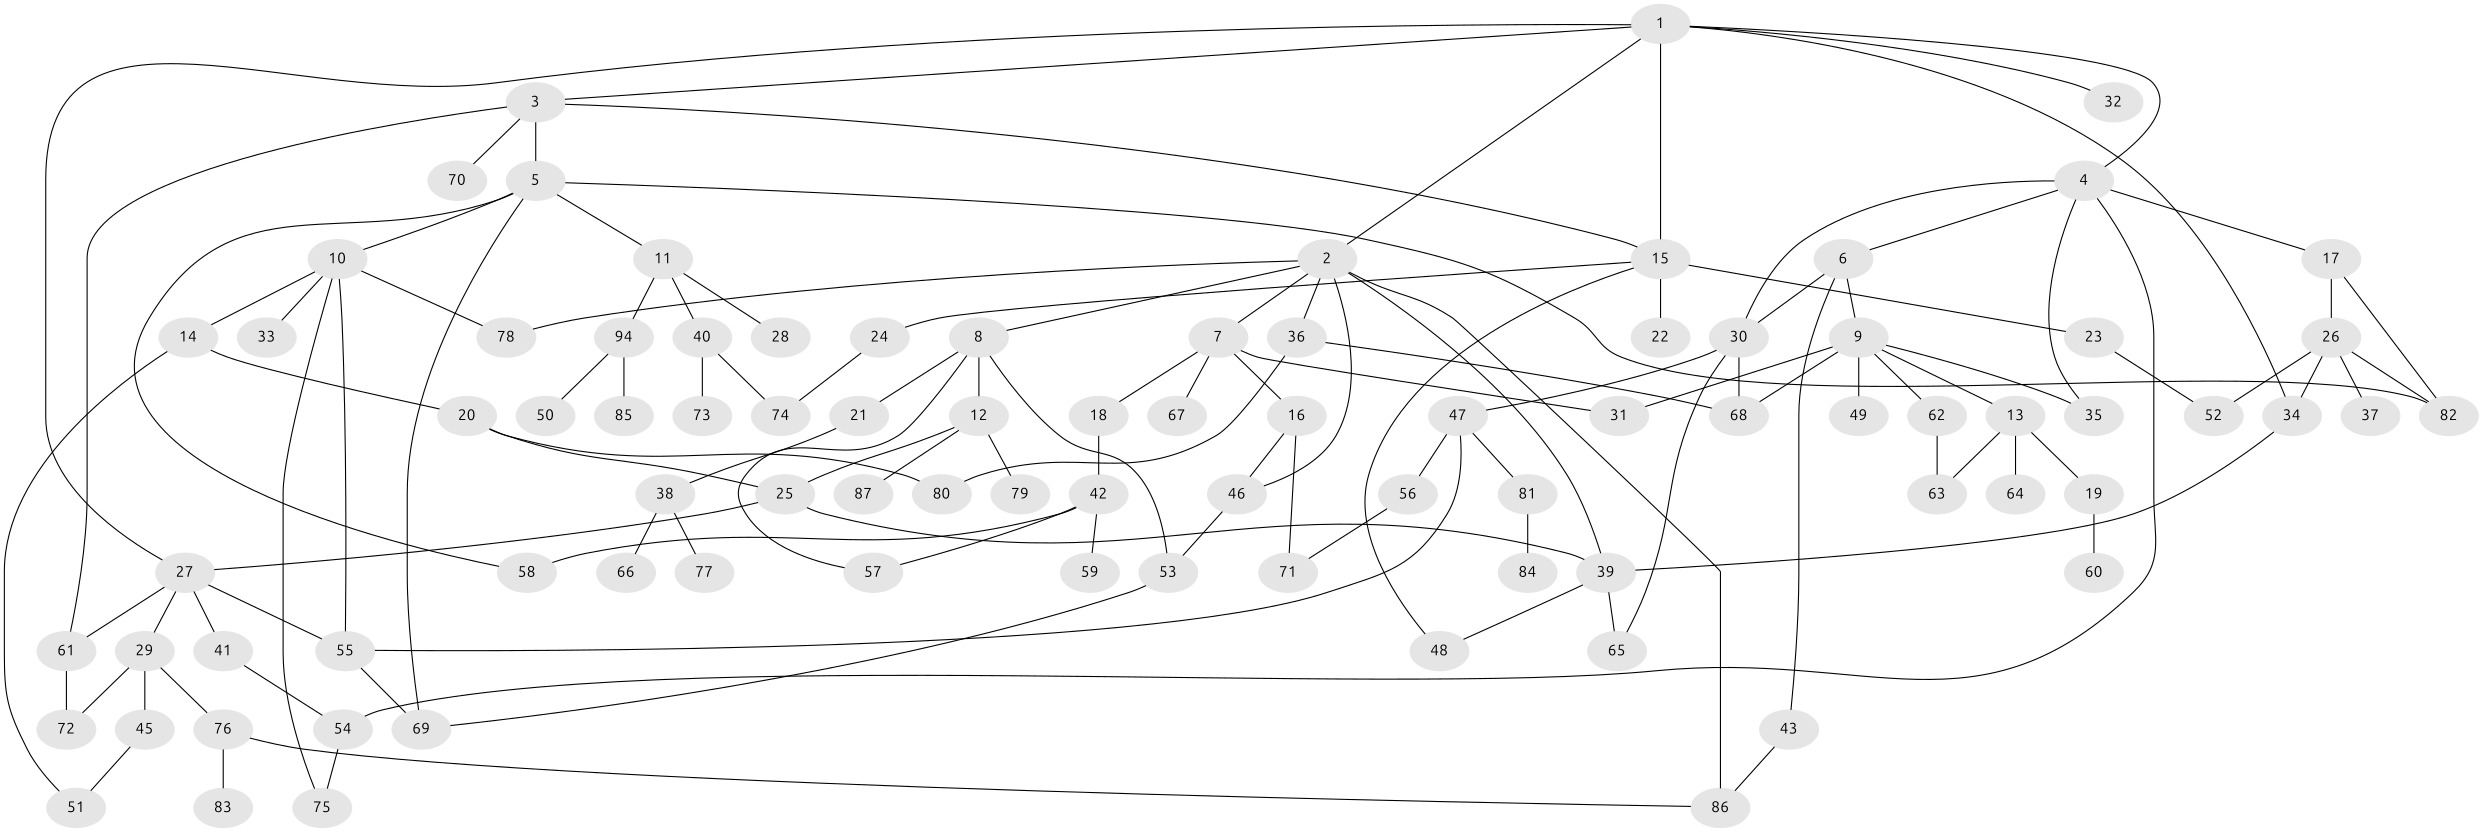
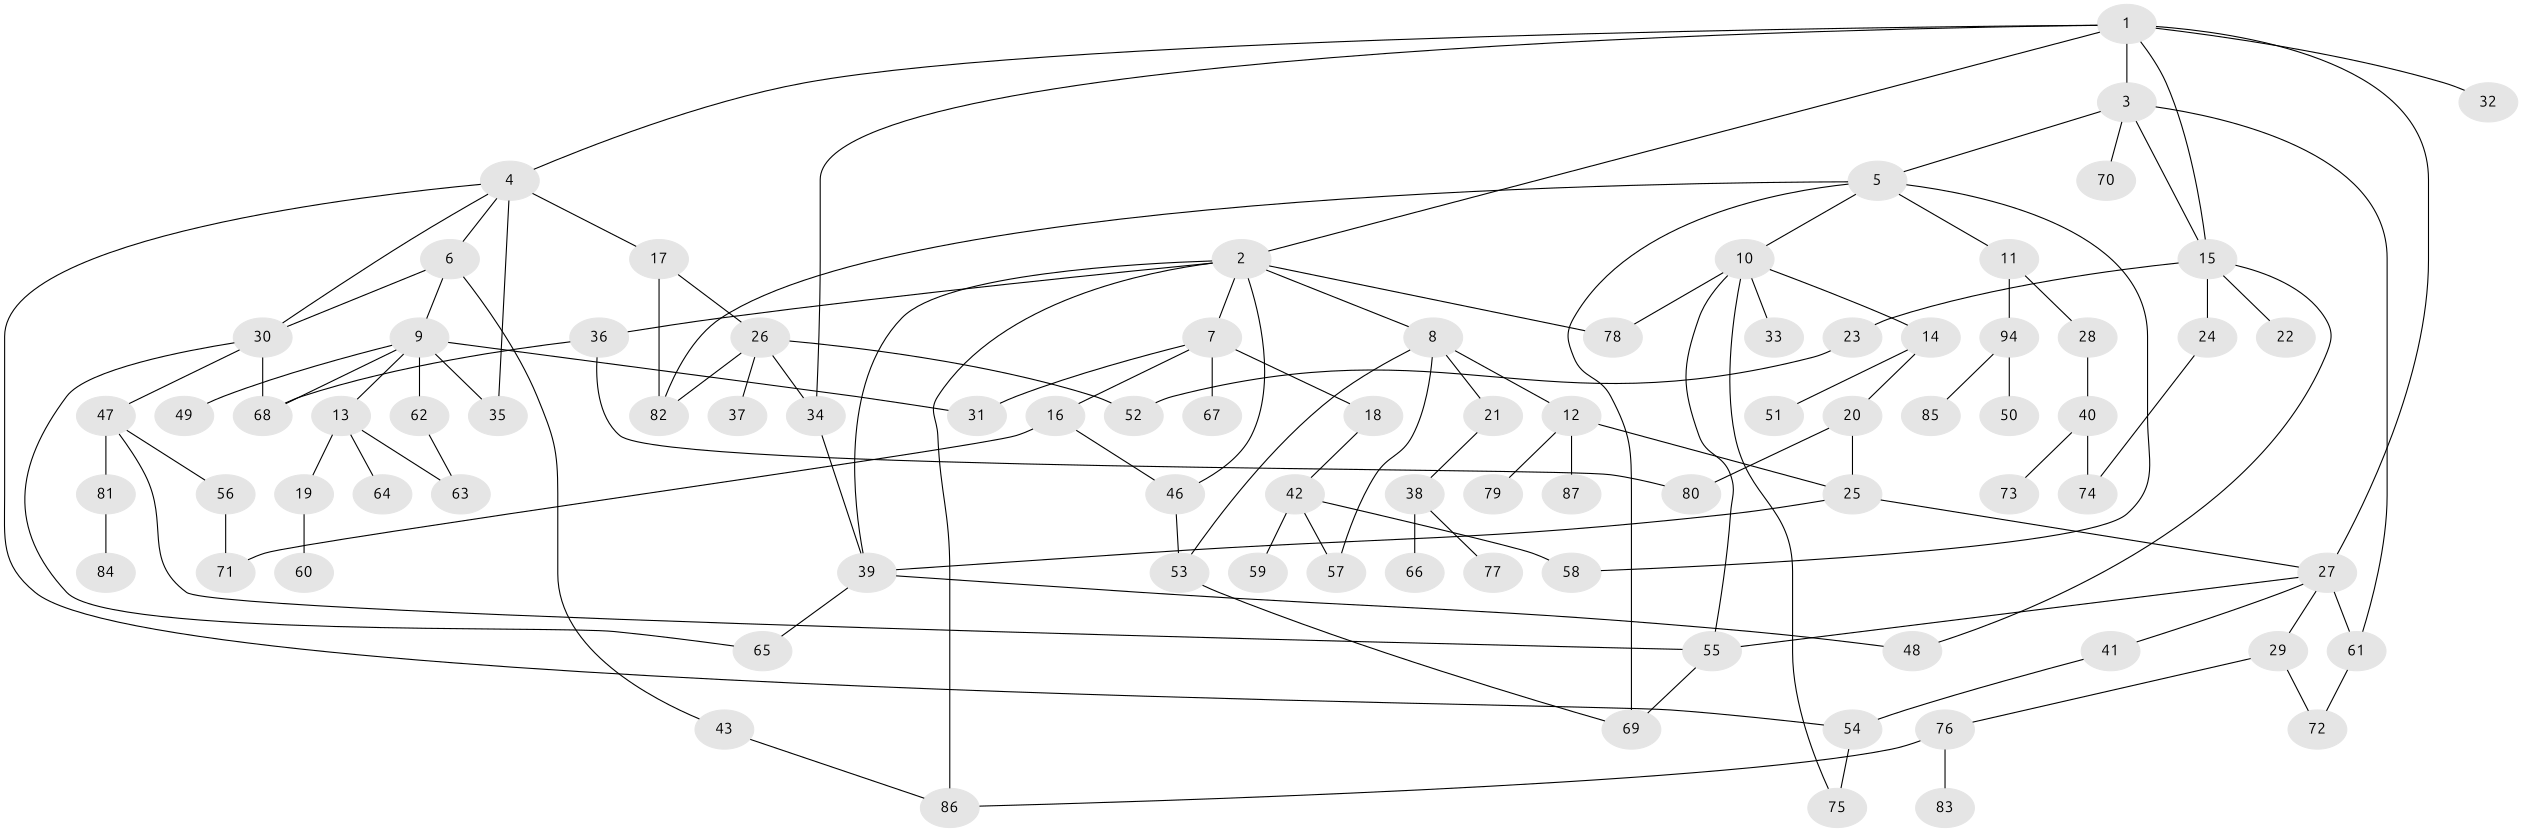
(682, 297) -> (2088, 377)
(145, 730) -> none
